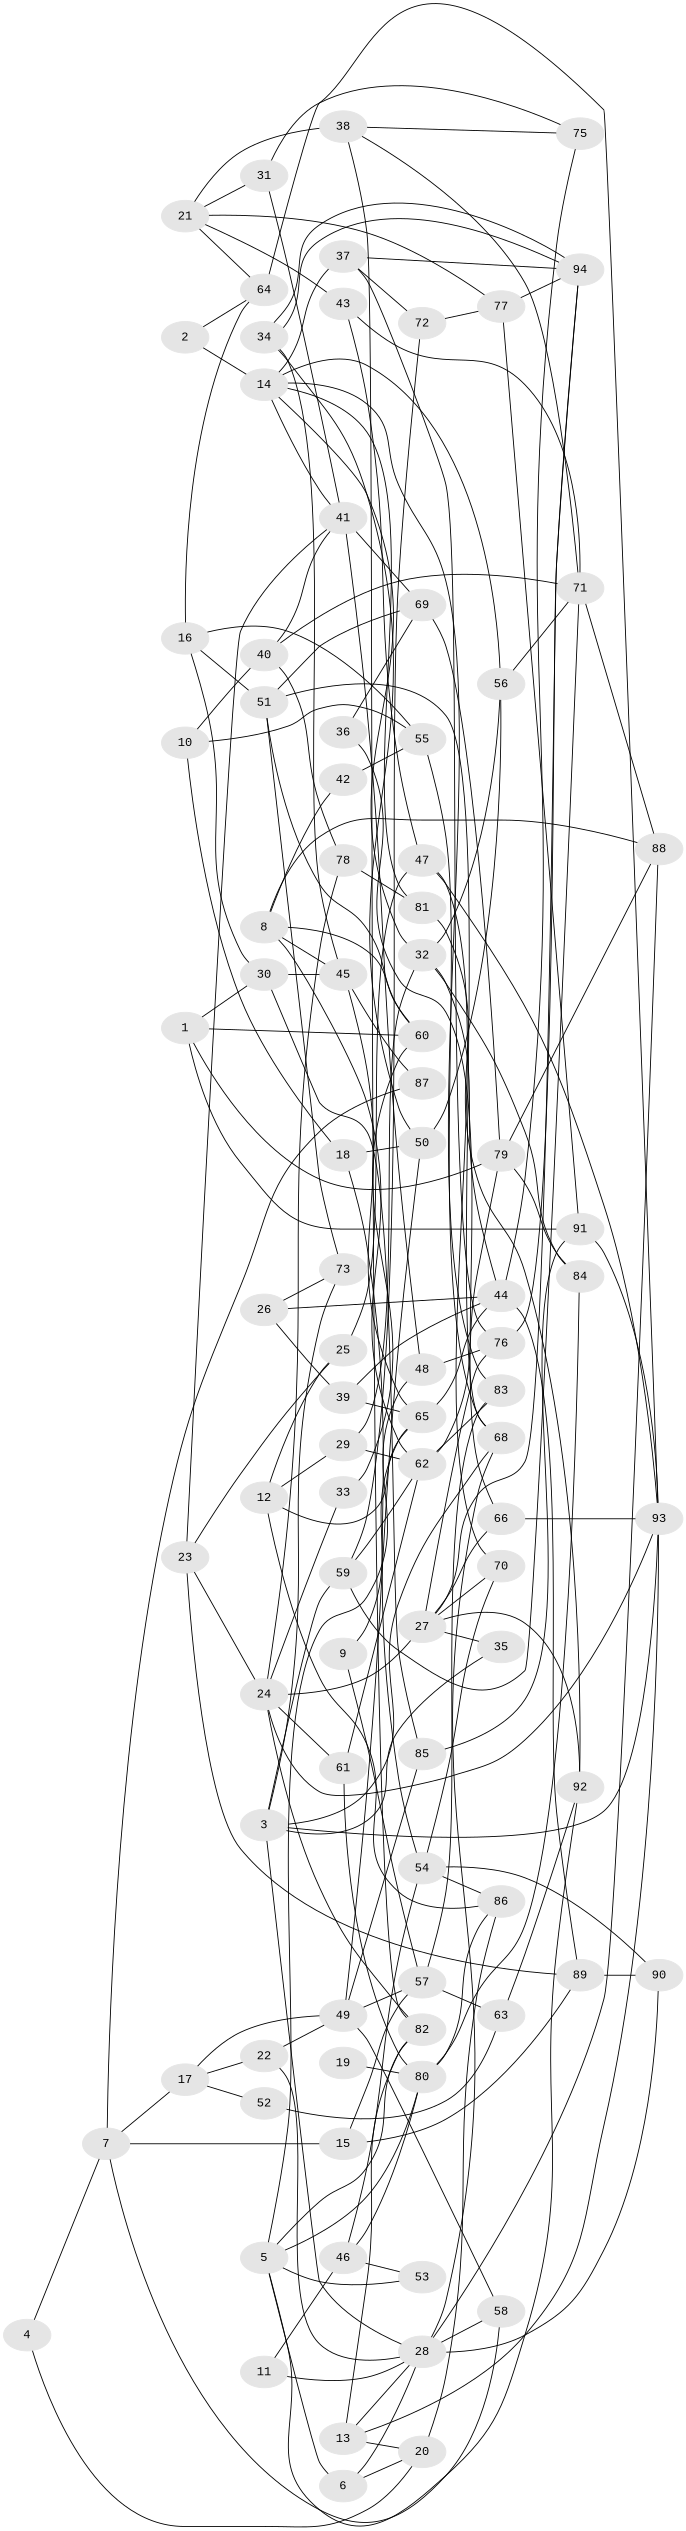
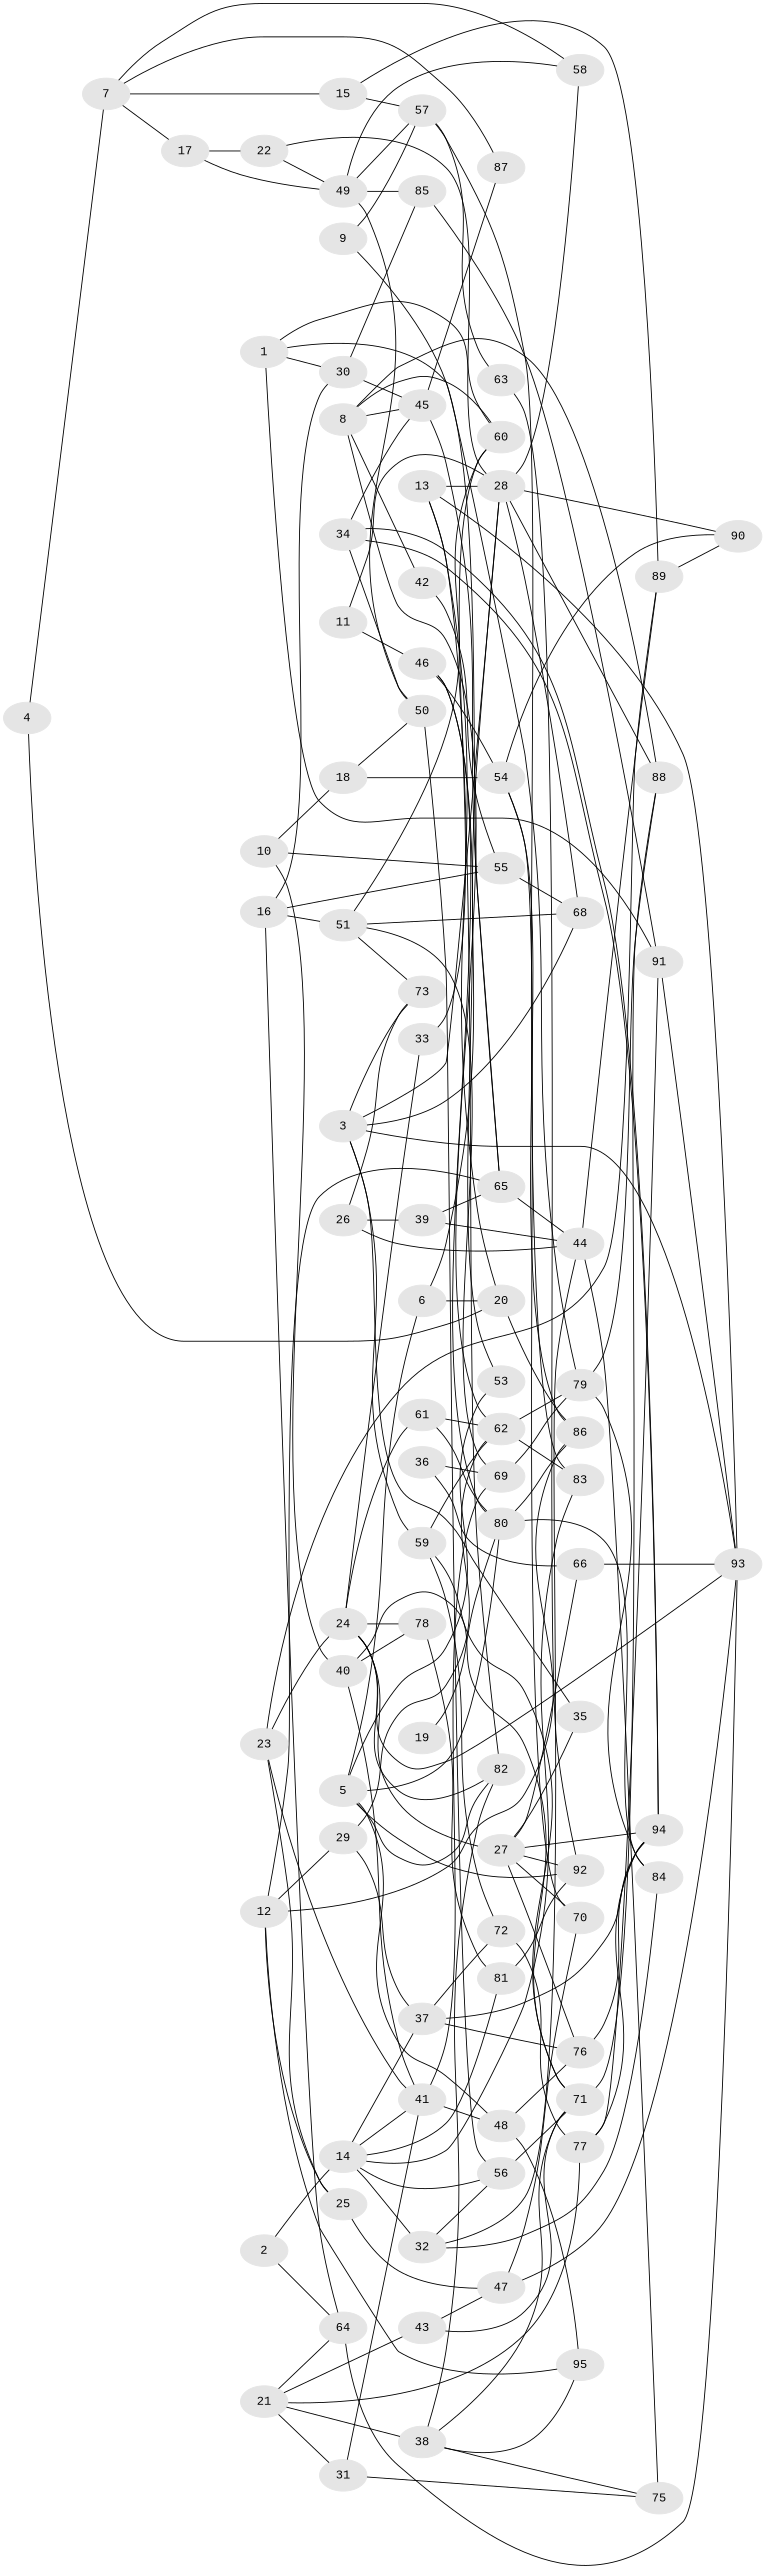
(389, 1202) -> (390, 1969)
(264, 2103) -> none
none -> (580, 2365)
